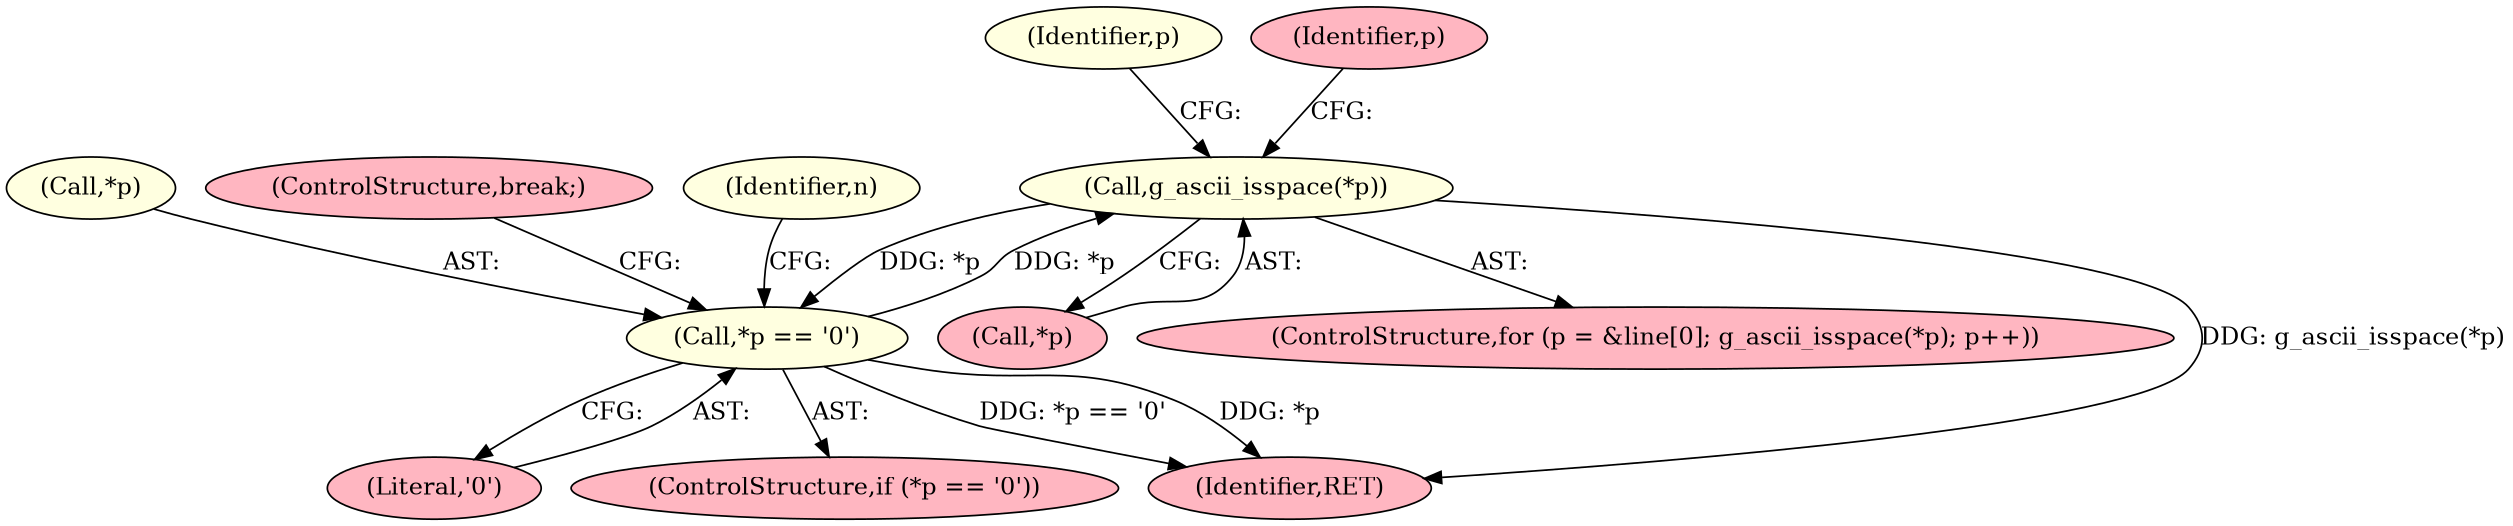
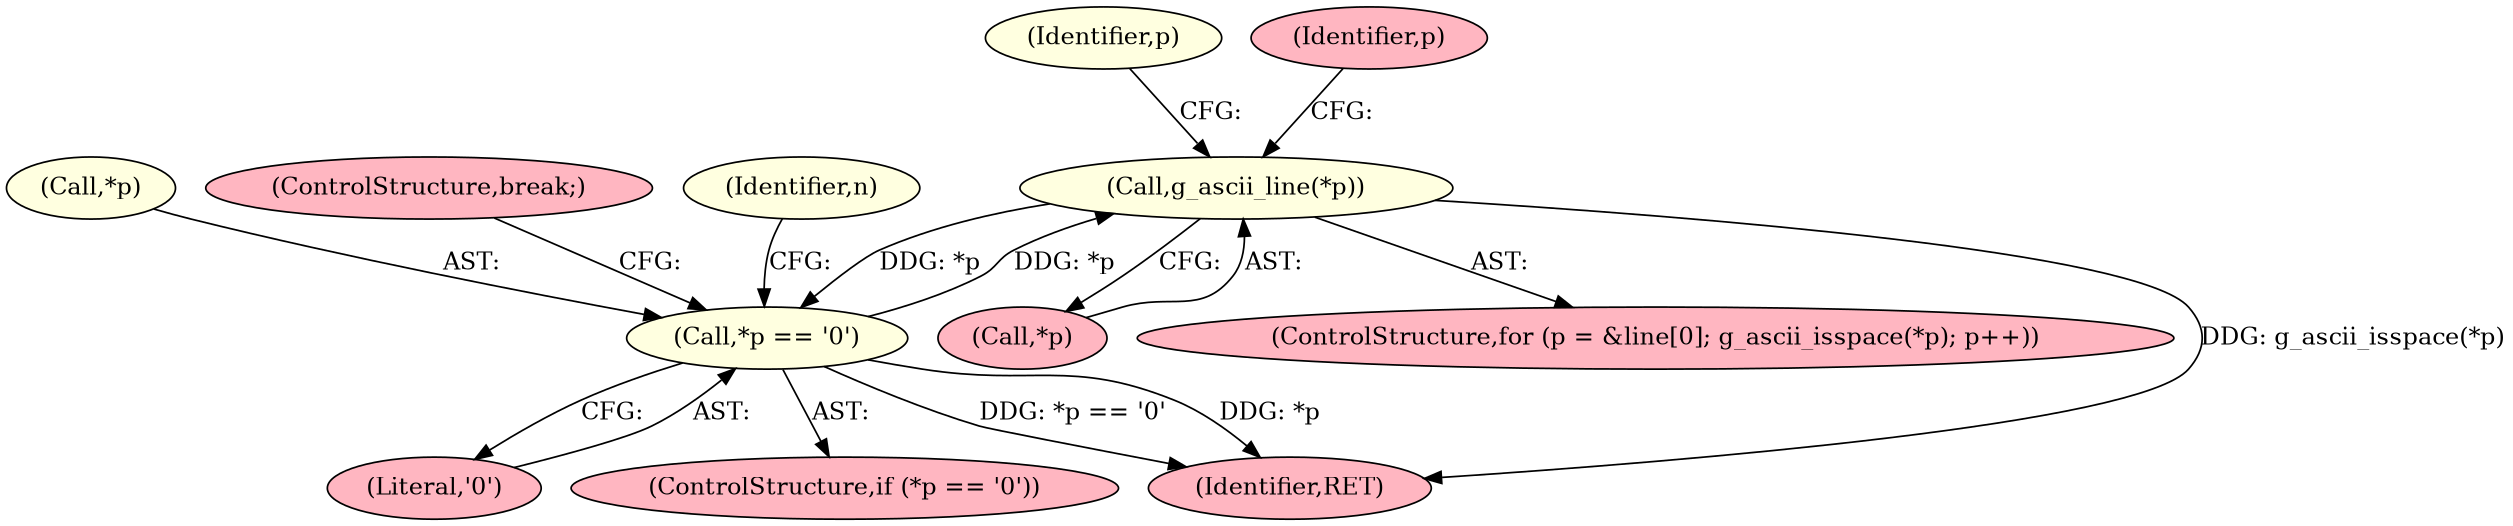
(1236, 188) -> (1236, 188)
